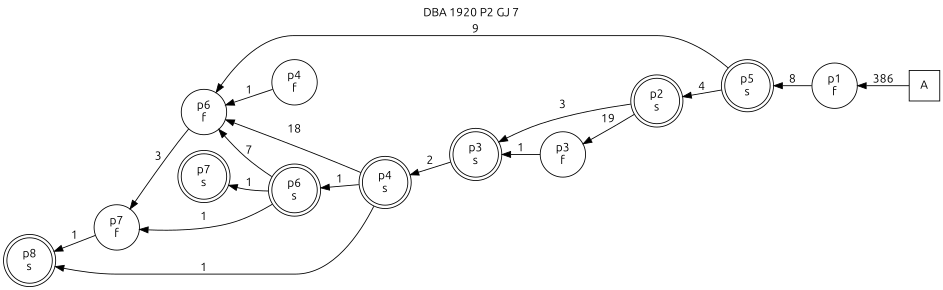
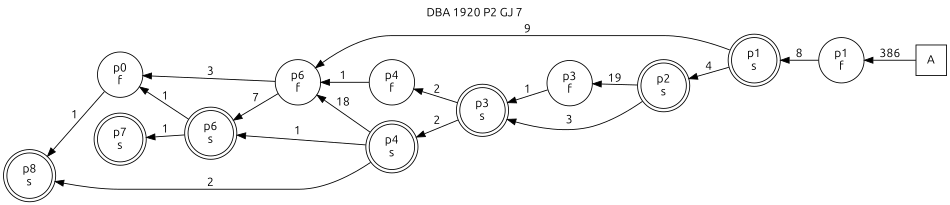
(747, 86) -> (754, 60)
none -> (440, 97)
(247, 158) -> (260, 105)
(117, 227) -> (120, 75)
(204, 268) -> (211, 183)
